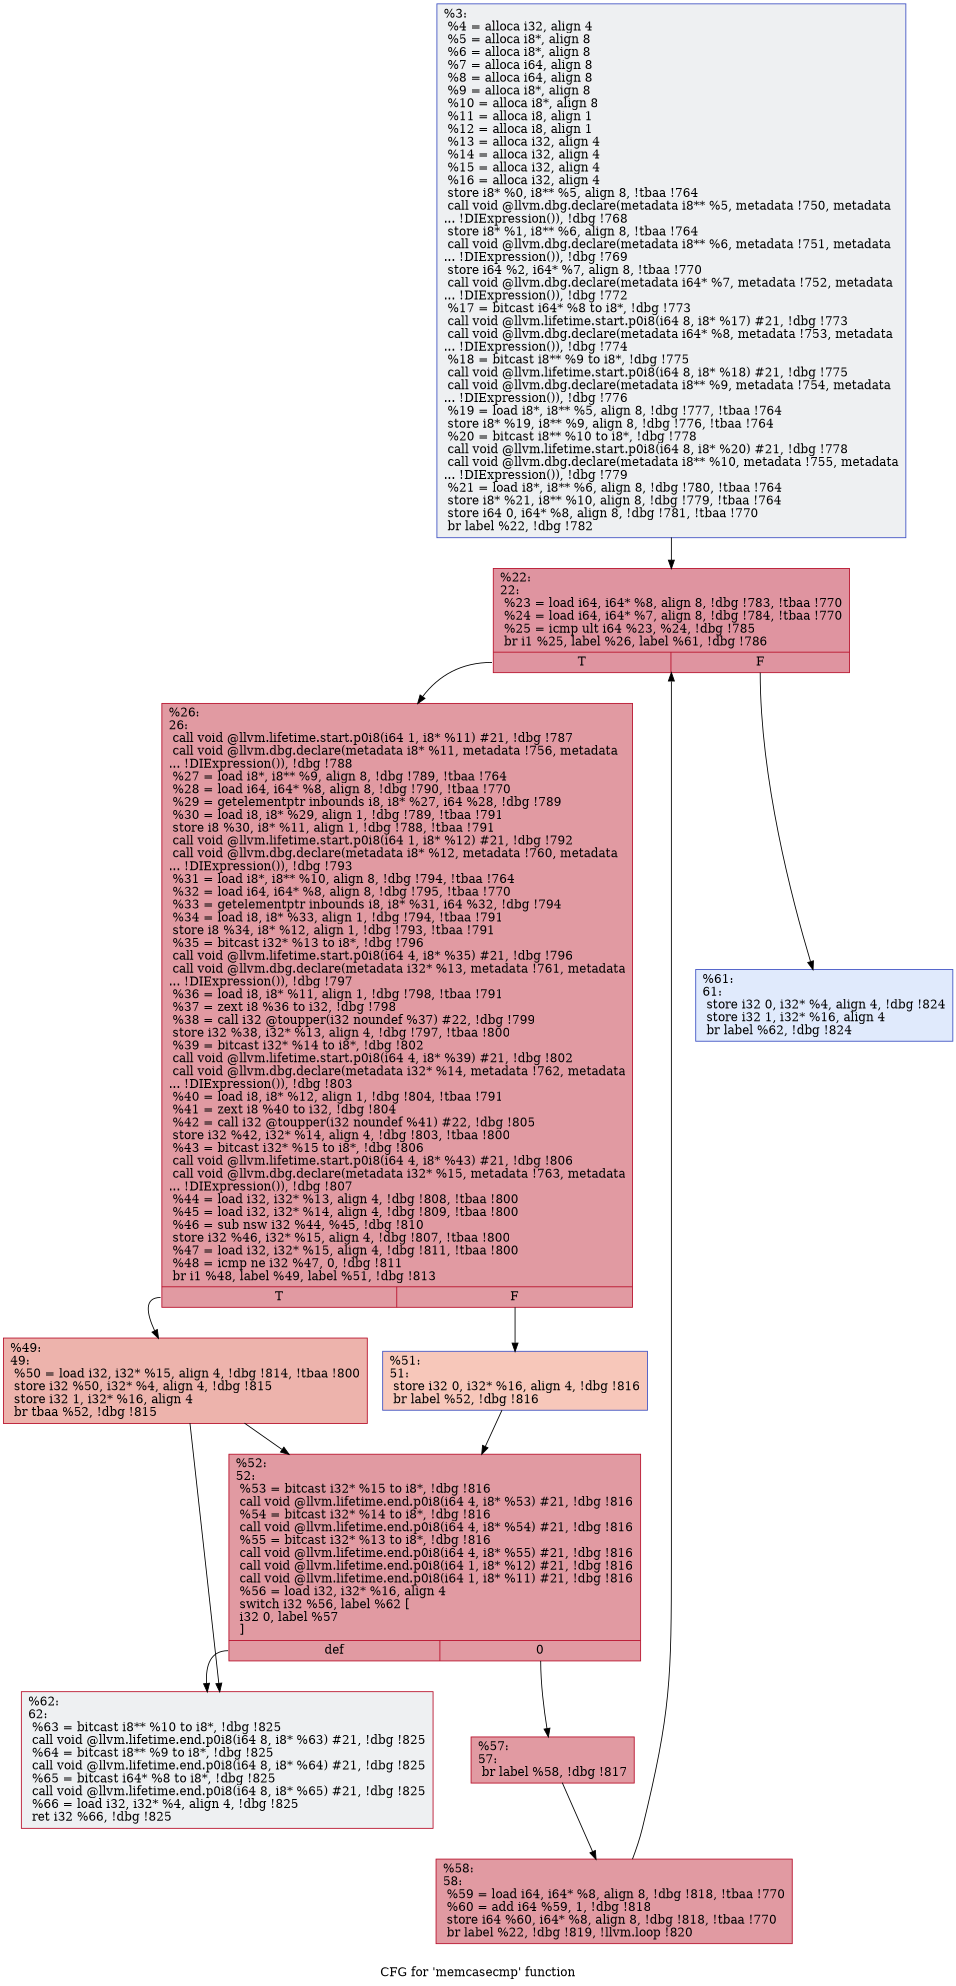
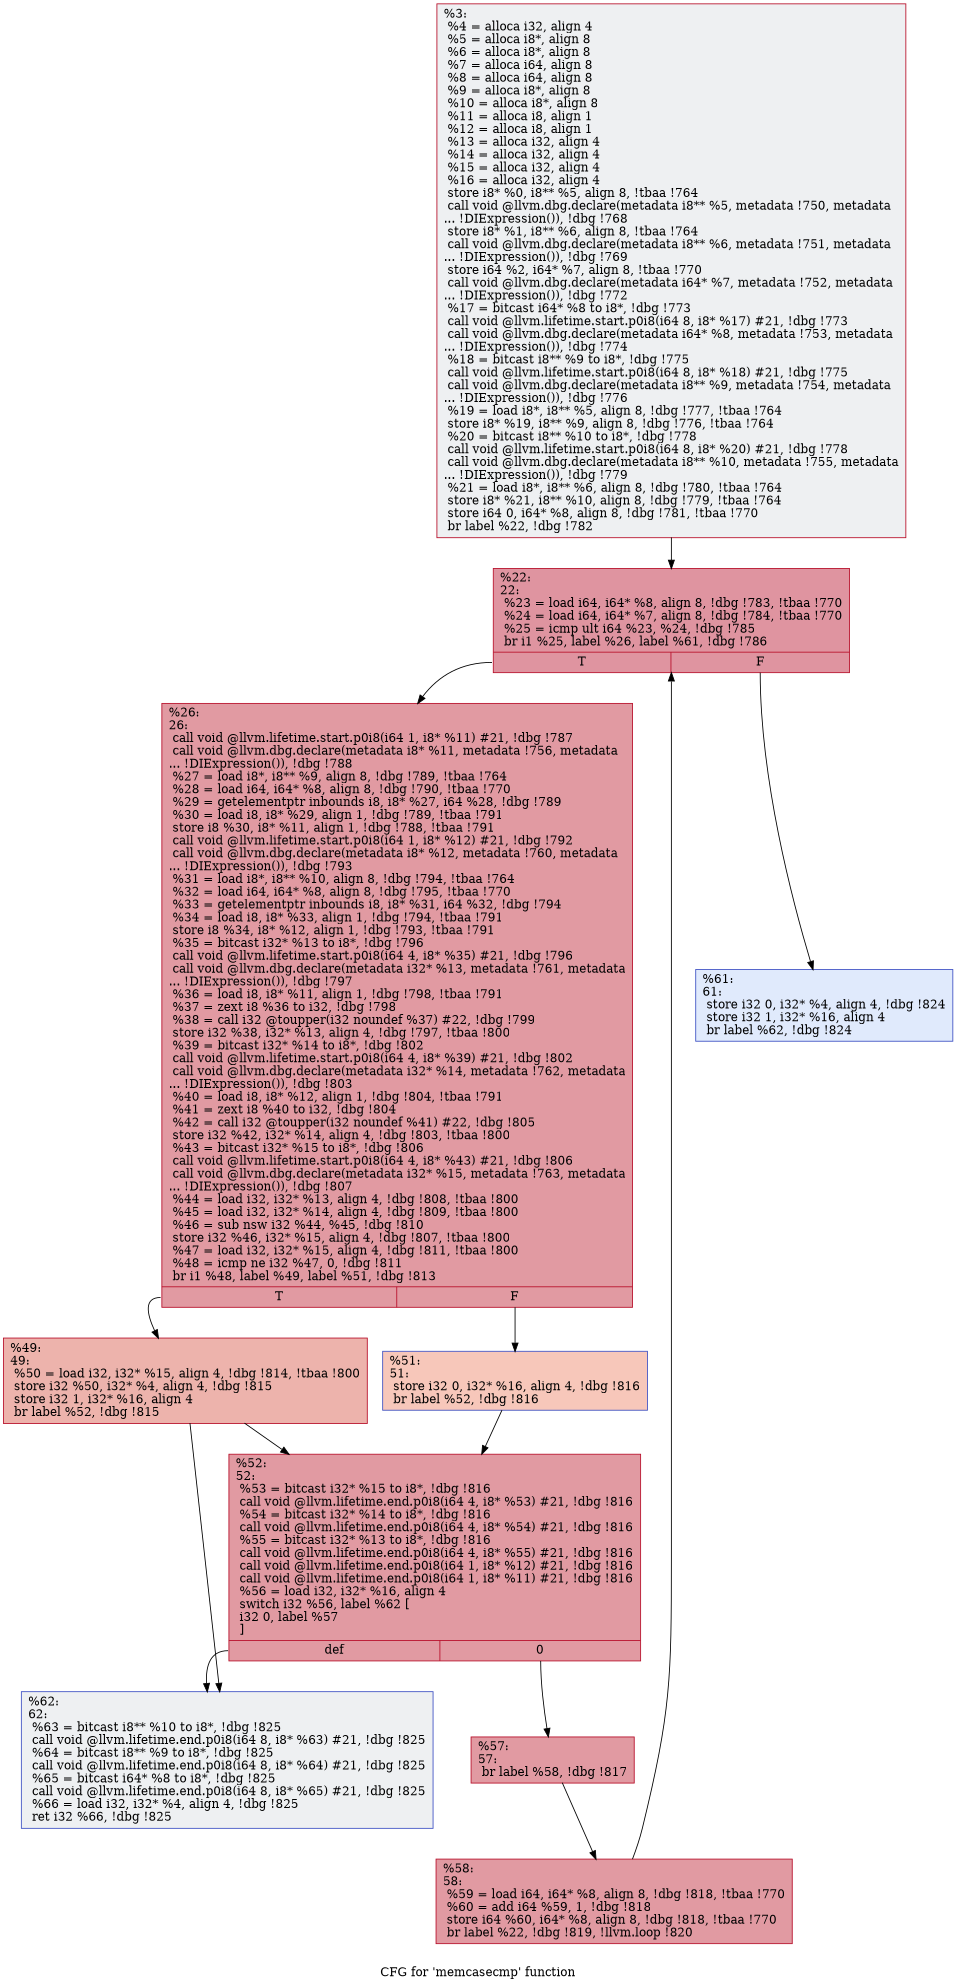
(671, 271) -> (671, 271)
(84, 1412) -> (85, 1412)
(227, 1760) -> (227, 1760)
